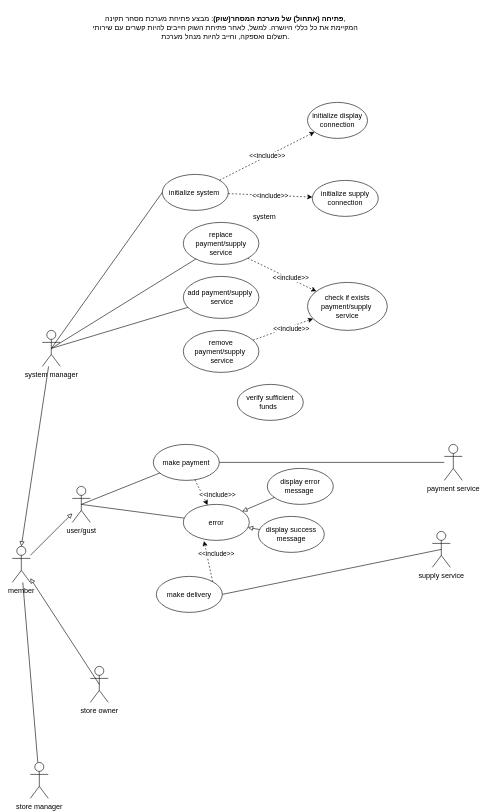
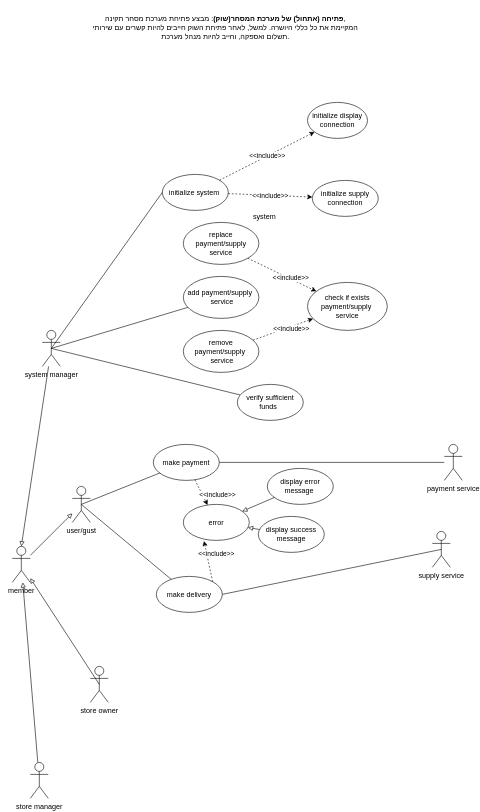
(128, 301) -> (149, 372)
(135, 511) -> (128, 543)
(23, 586) -> (23, 588)
